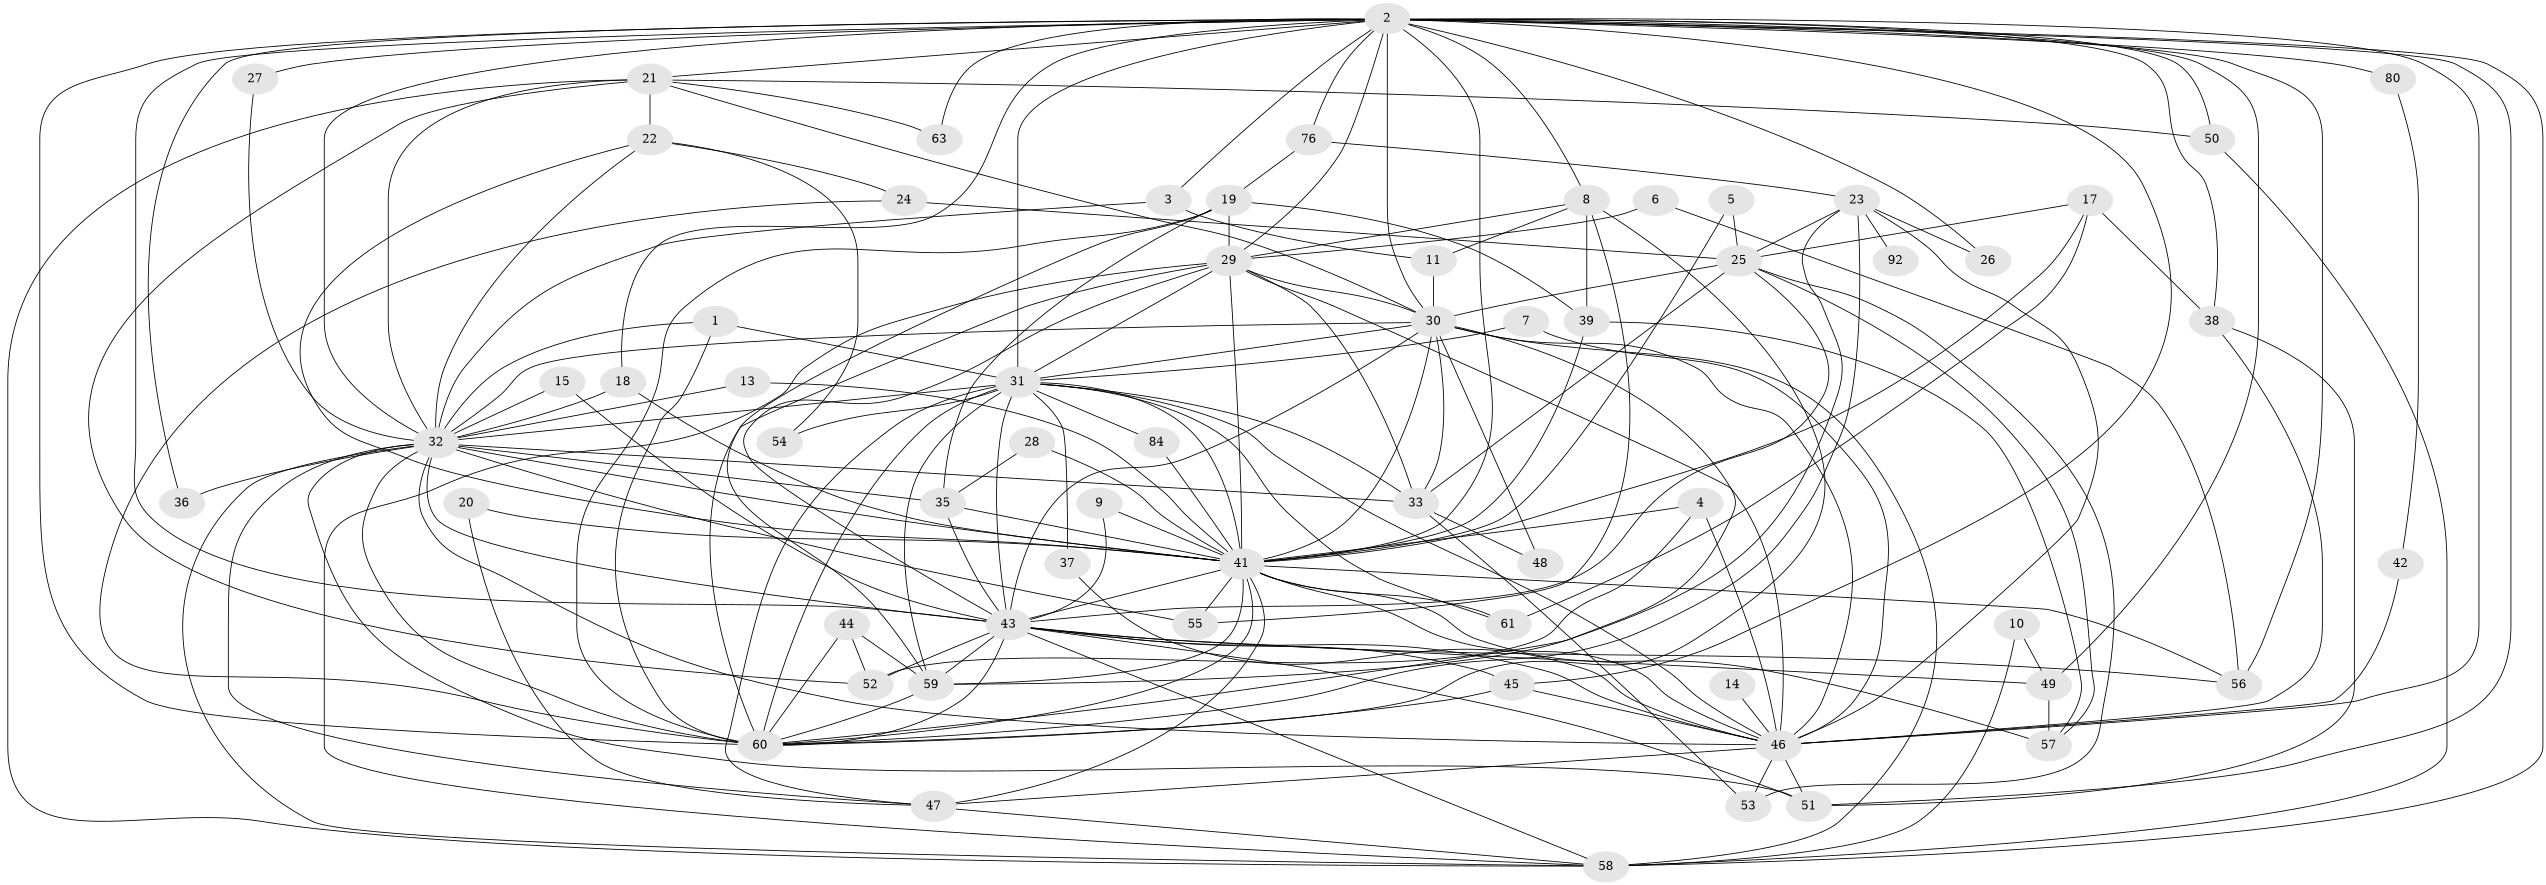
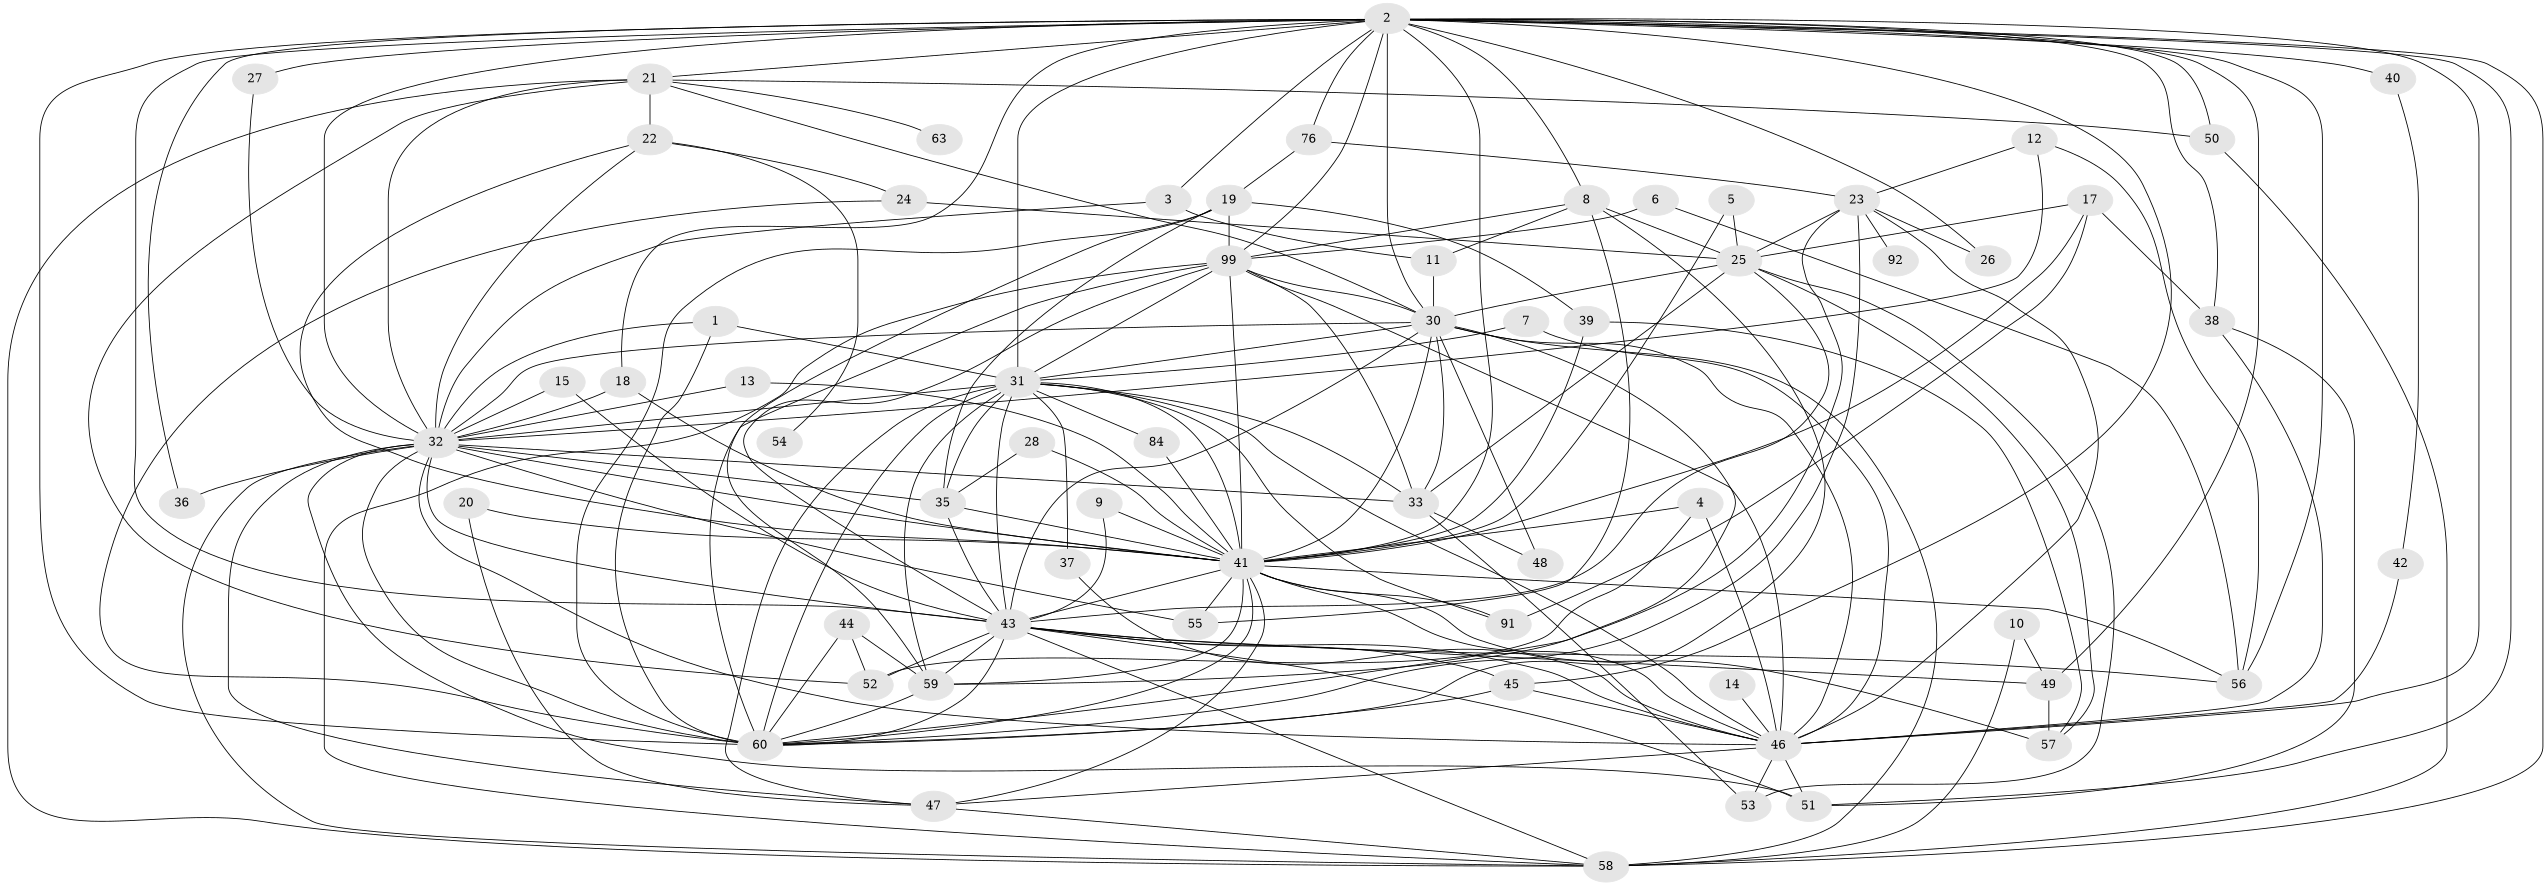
(1097, 31) -> none
(2393, 79) -> (2393, 79)
none -> (2035, 140)
(1229, 261) -> (1229, 261)
(1587, 261) -> (1663, 231)
(898, 411) -> (969, 437)
(1509, 625) -> (1509, 625)
